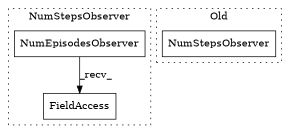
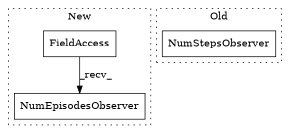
(80, 17) -> (80, 17)
(80, 71) -> (80, 71)
